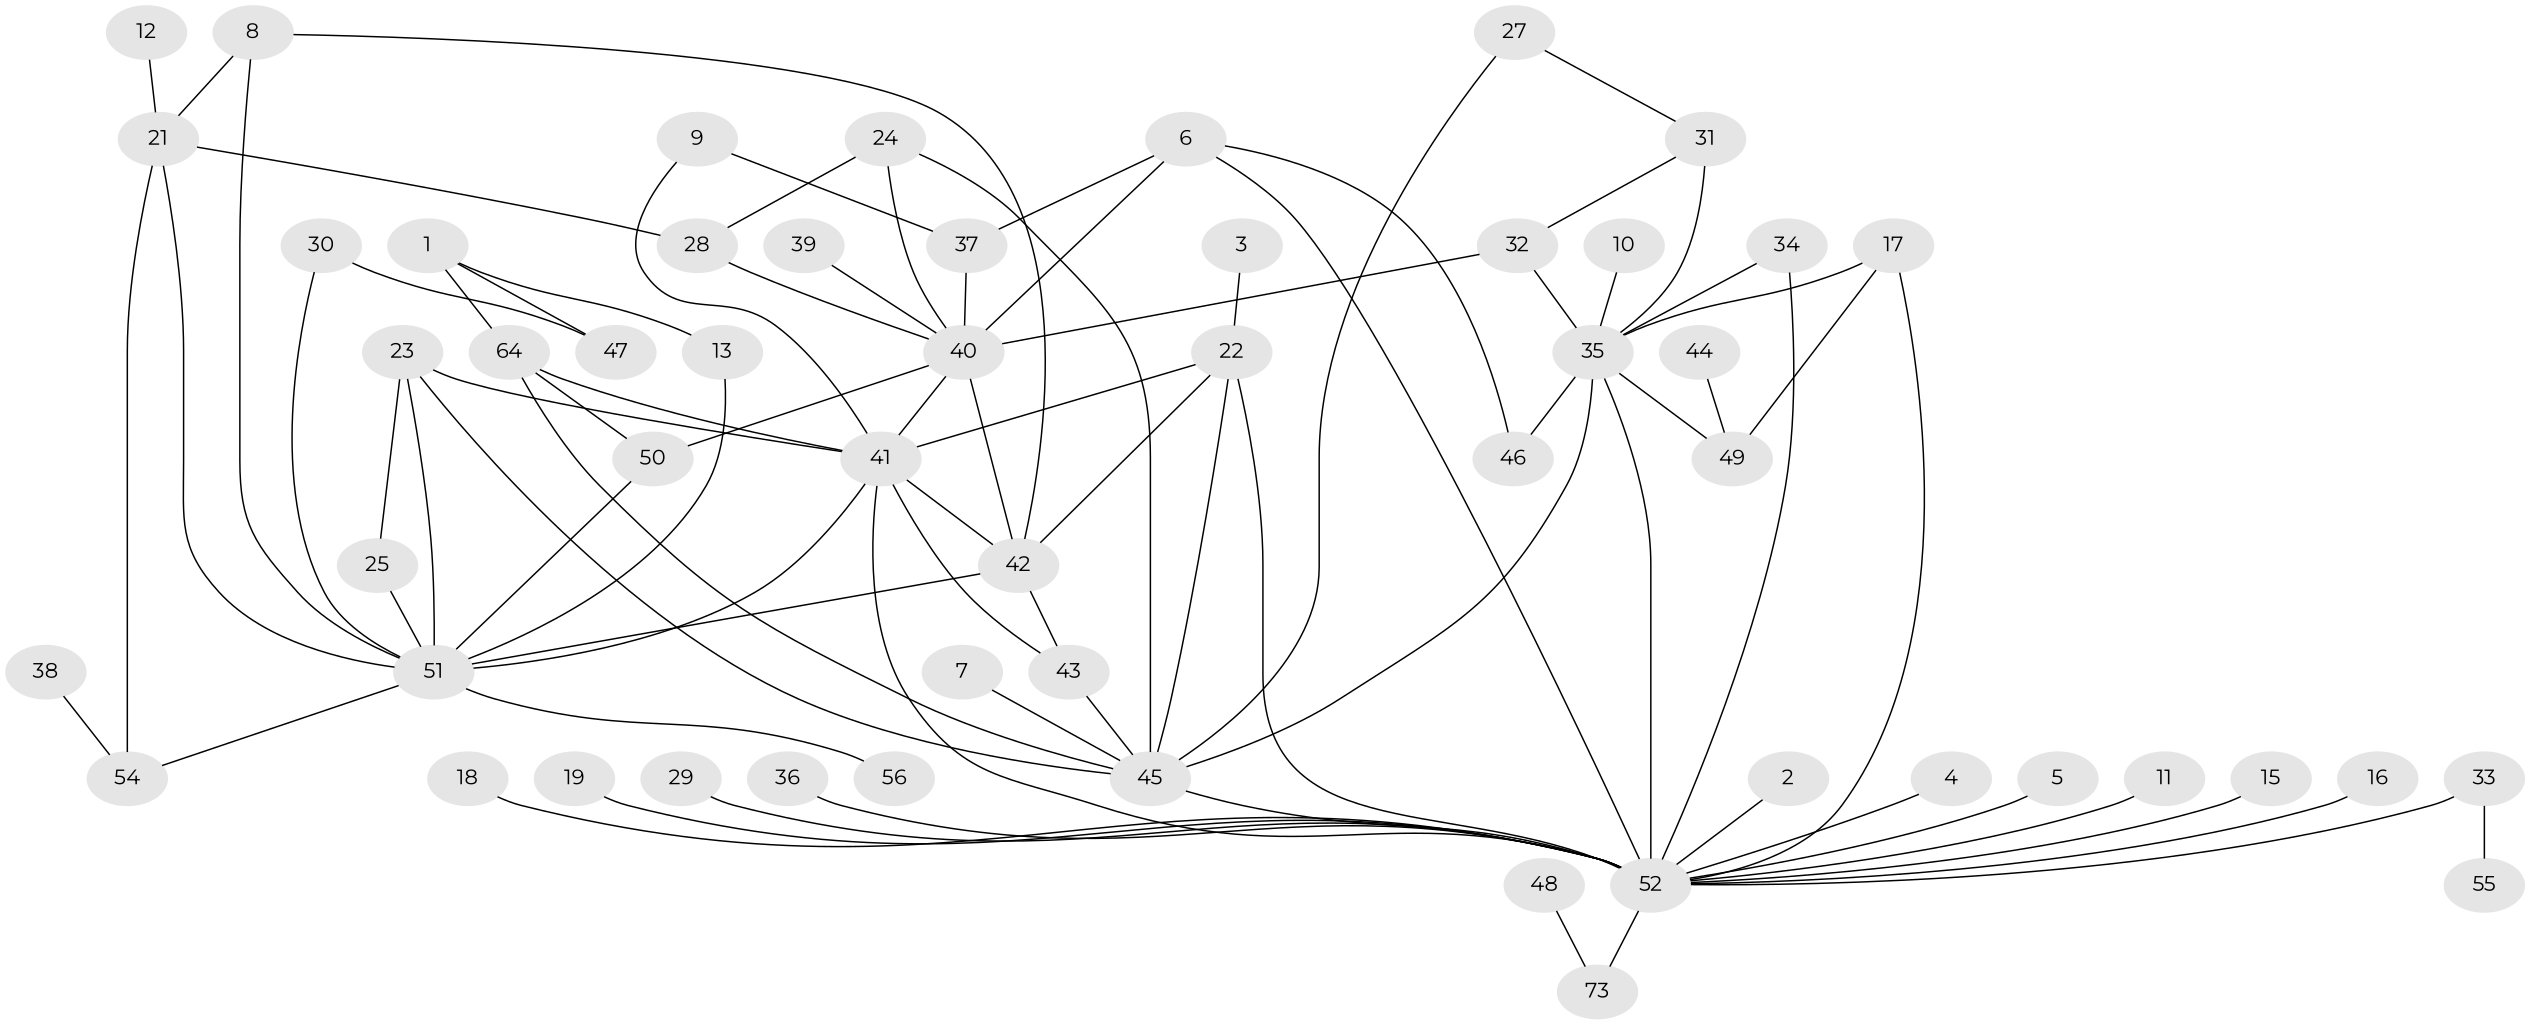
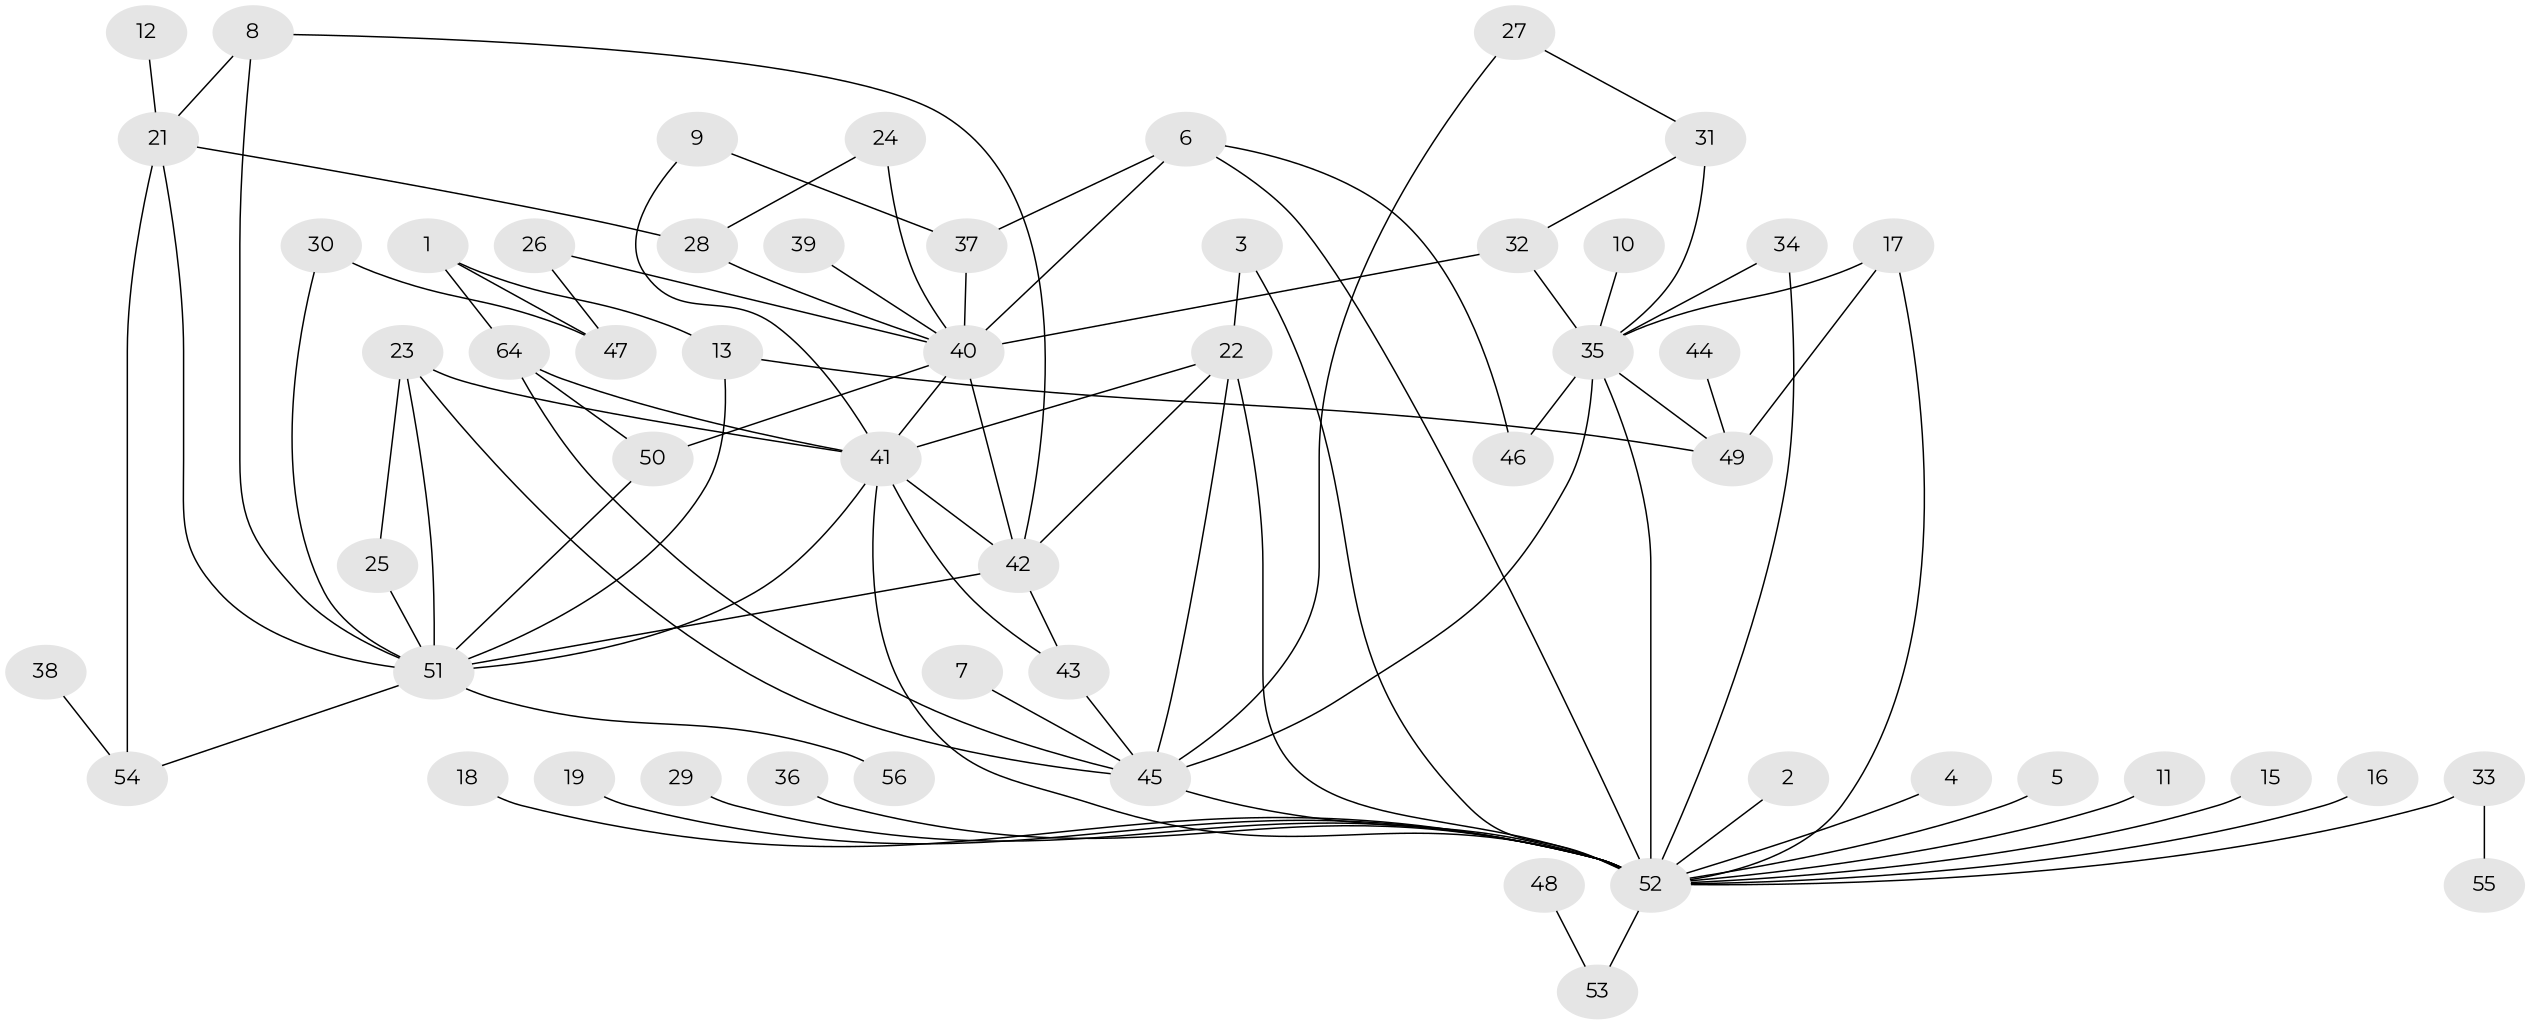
none -> (534, 246)
none -> (1204, 403)
(1146, 404) -> none
none -> (1363, 628)
(1598, 992) -> (1598, 992)
